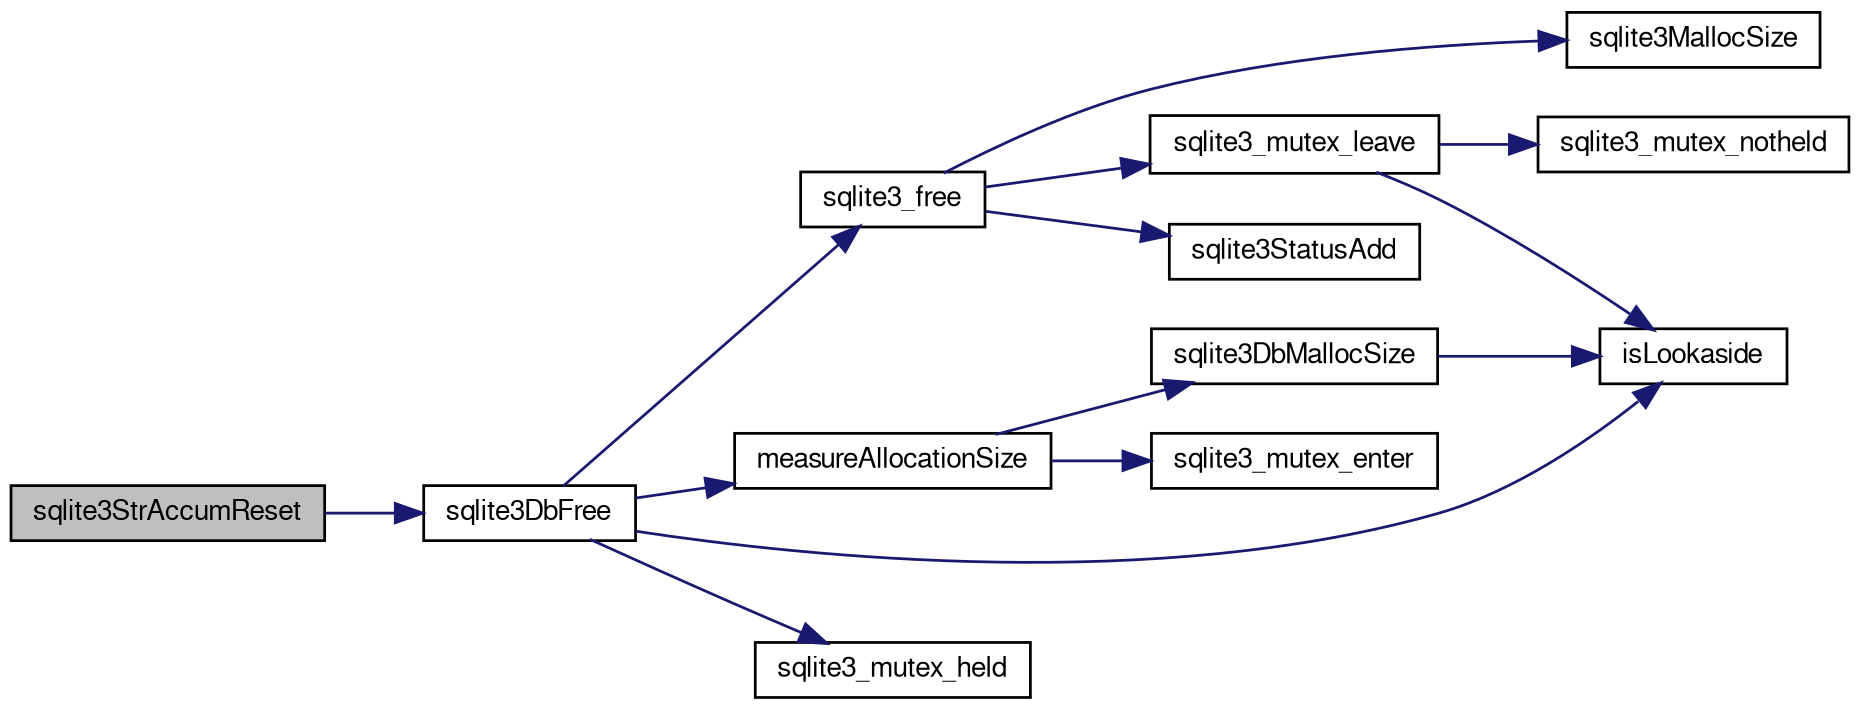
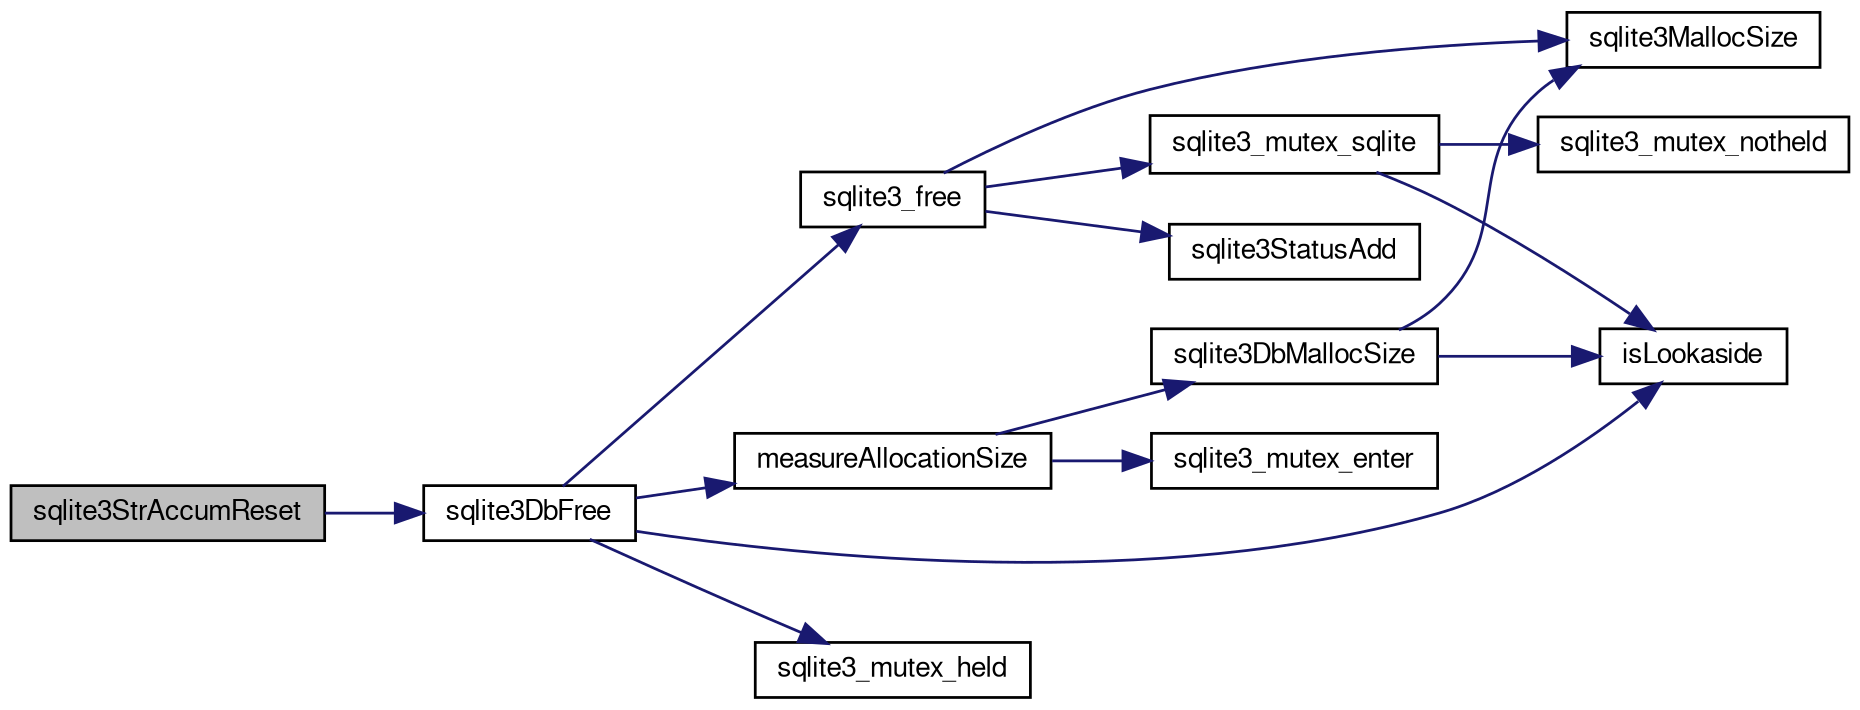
(1295, 144) -> (1295, 144)
none -> (1487, 204)
